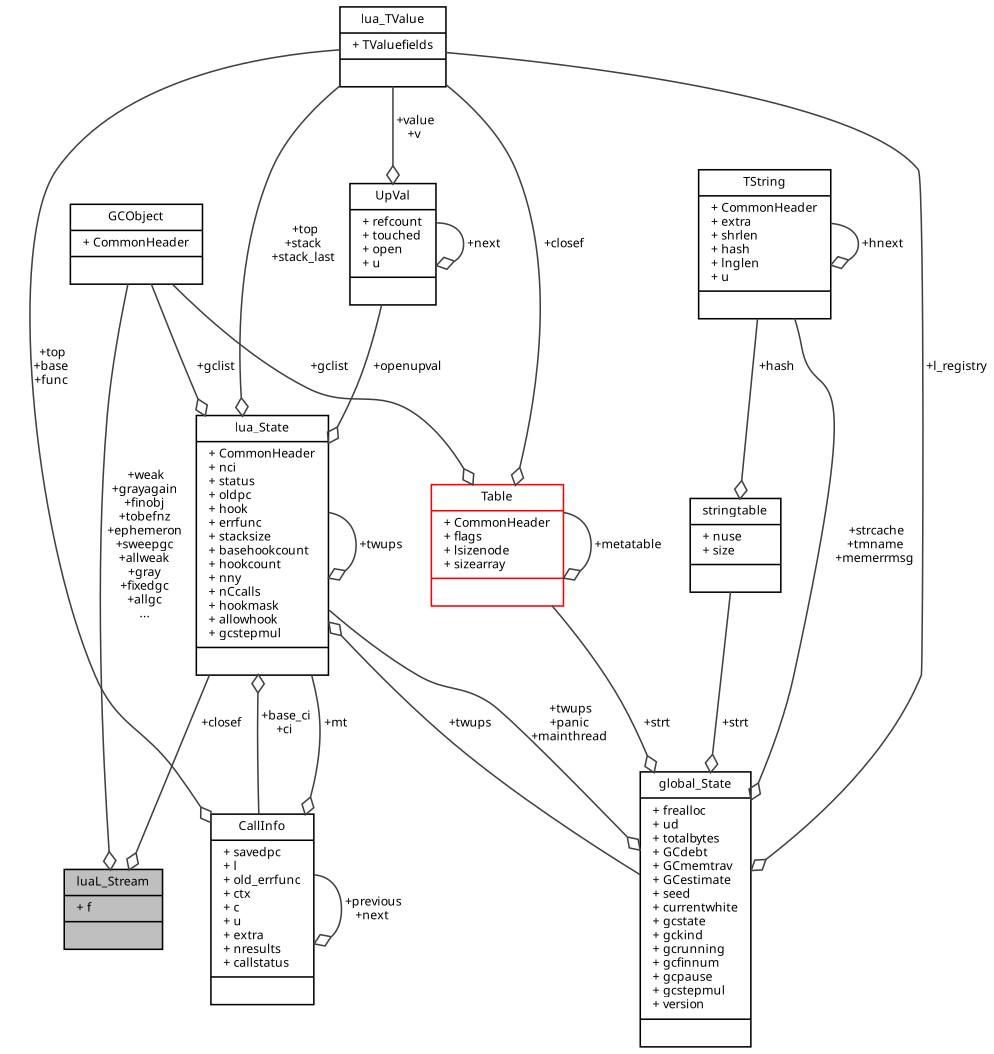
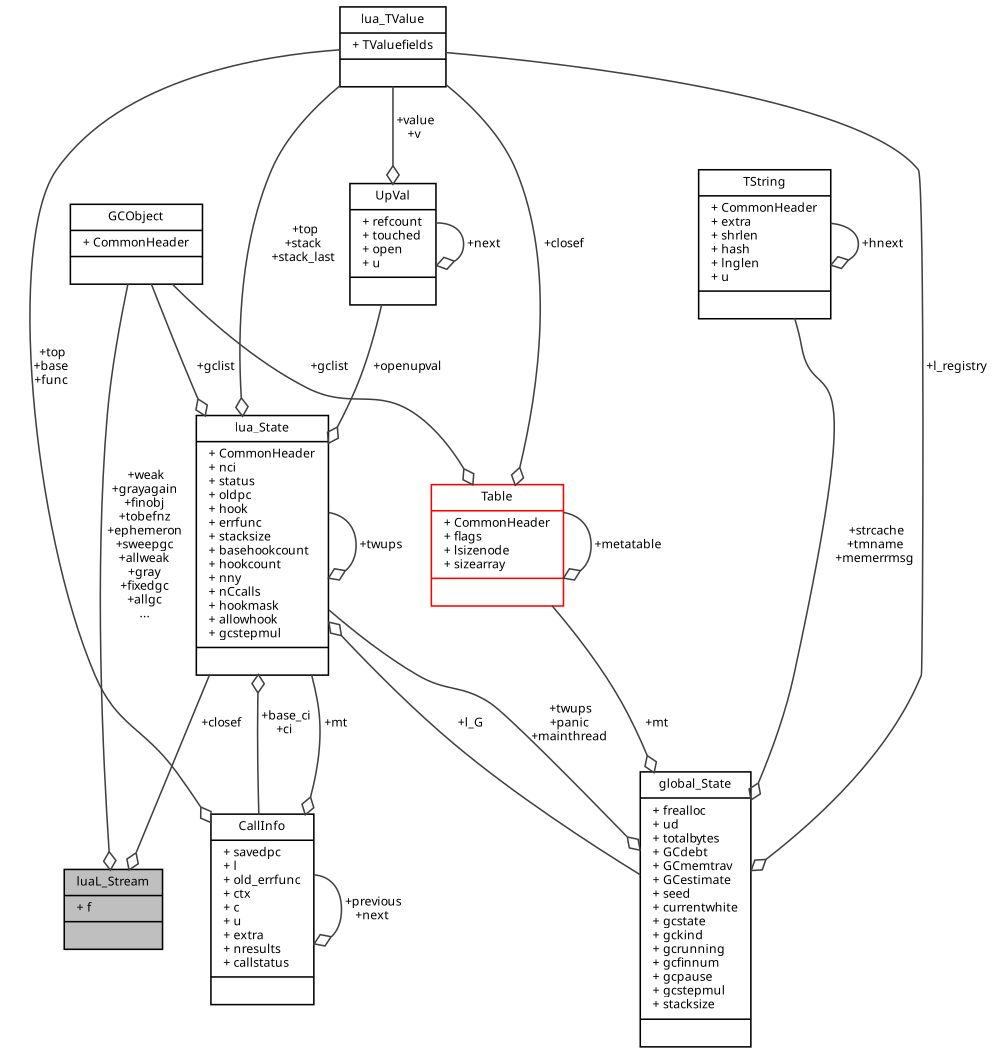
(736, 545) -> none
(469, 724) -> (469, 724)
(656, 724) -> (656, 724)
(679, 1005) -> (684, 1005)
